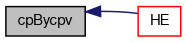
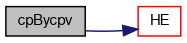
(119, 12) -> (104, 31)
